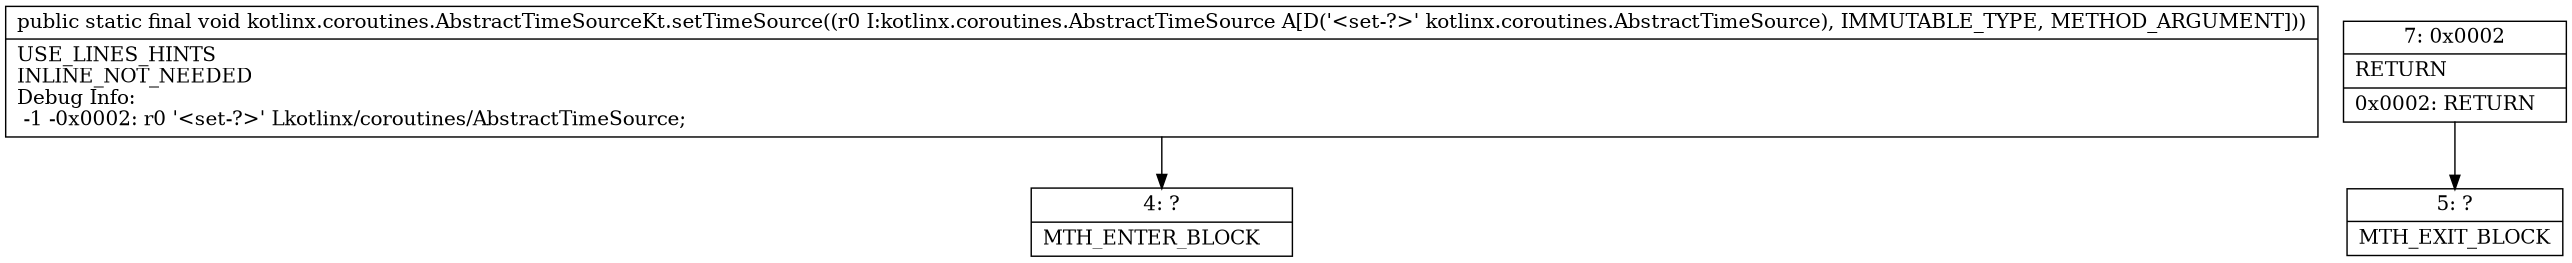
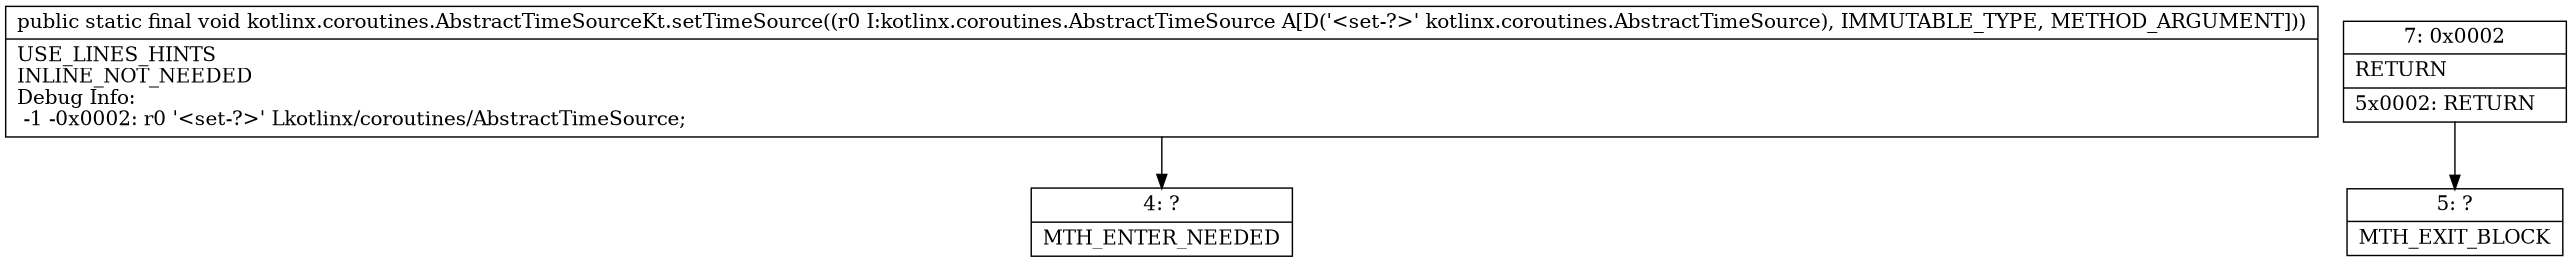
(2455, 104) -> (2455, 104)
(1152, 238) -> (1162, 238)
